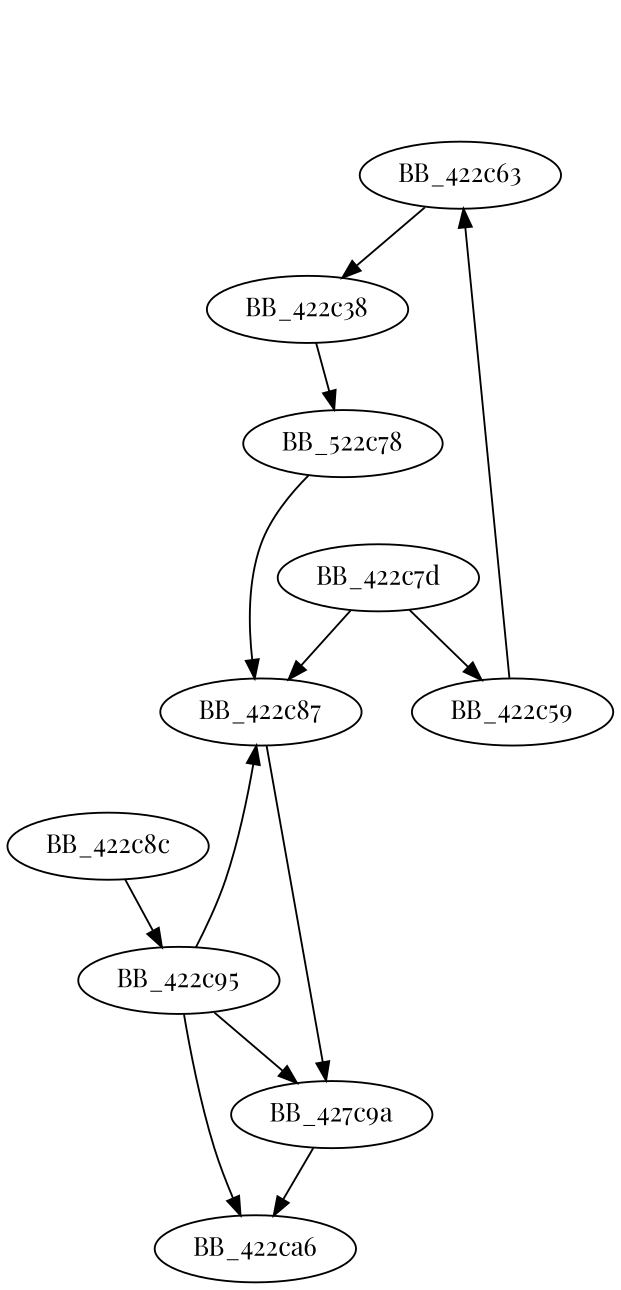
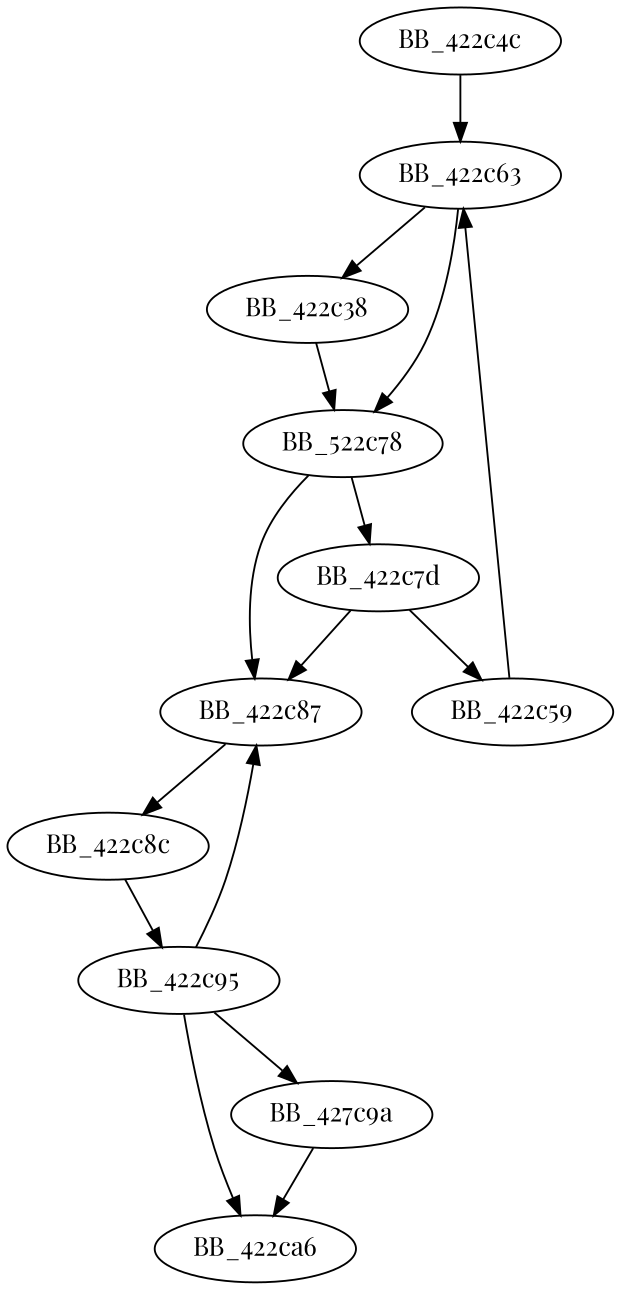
none -> (460, 41)
none -> (438, 310)
none -> (358, 501)
(295, 904) -> (191, 773)
